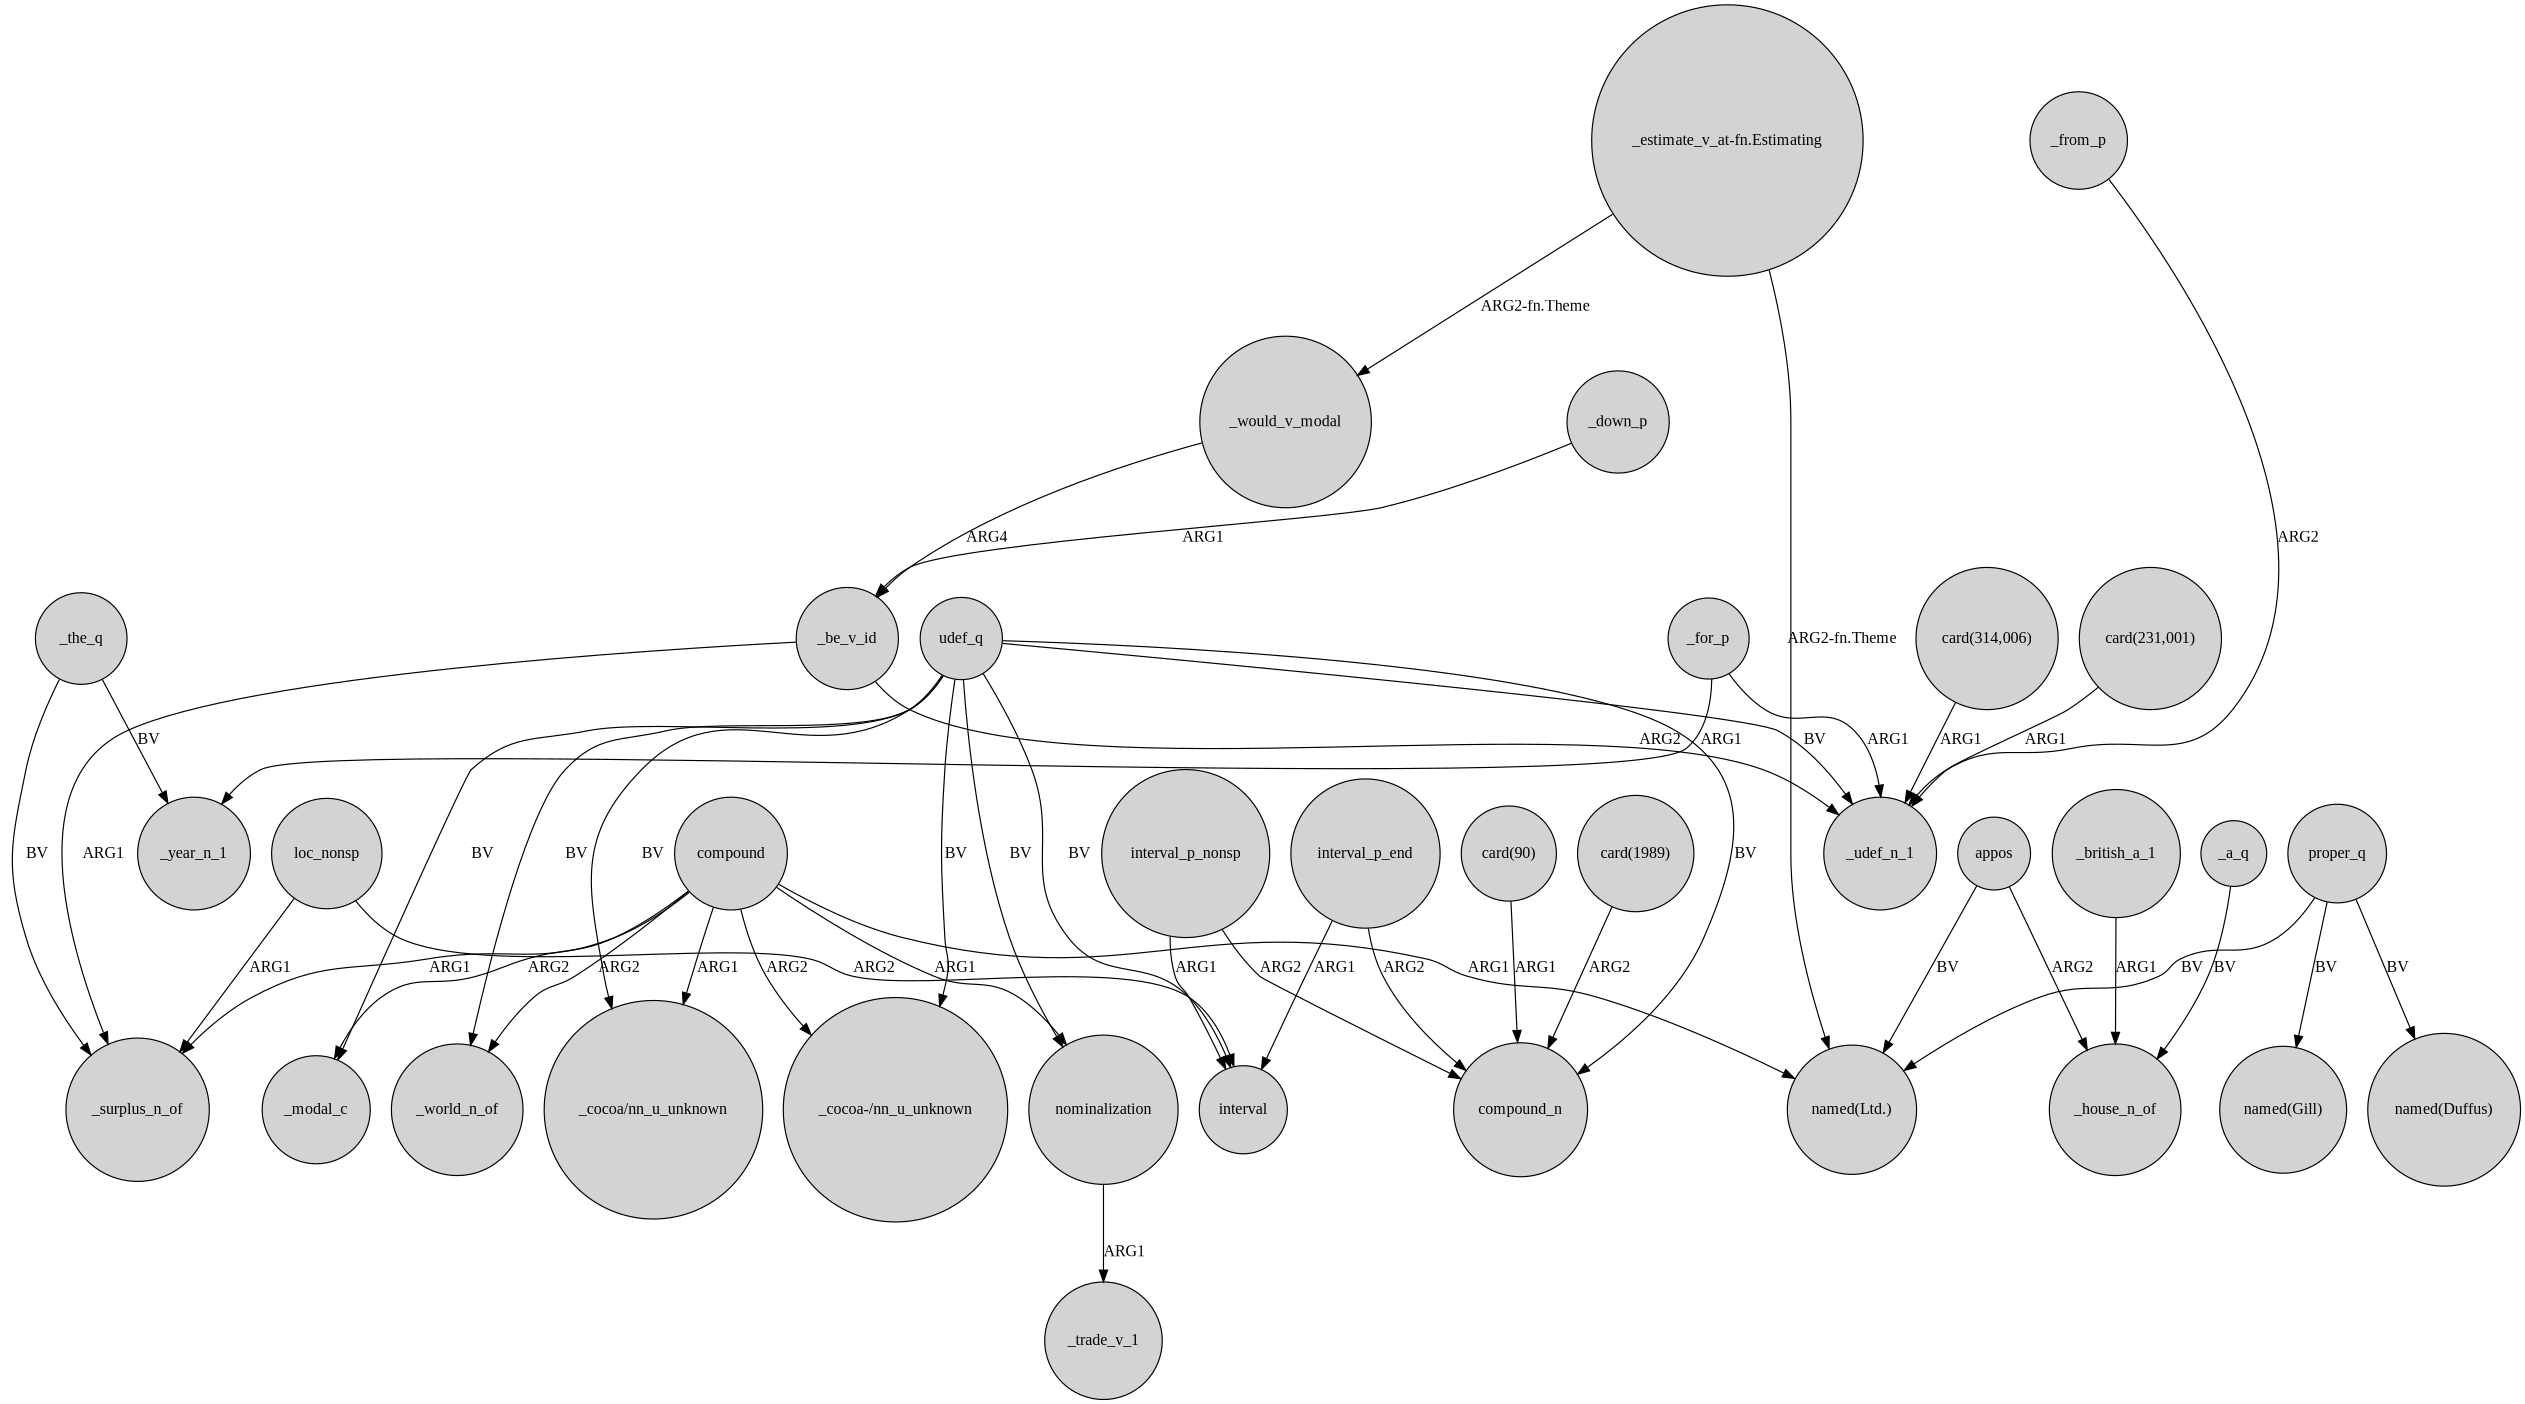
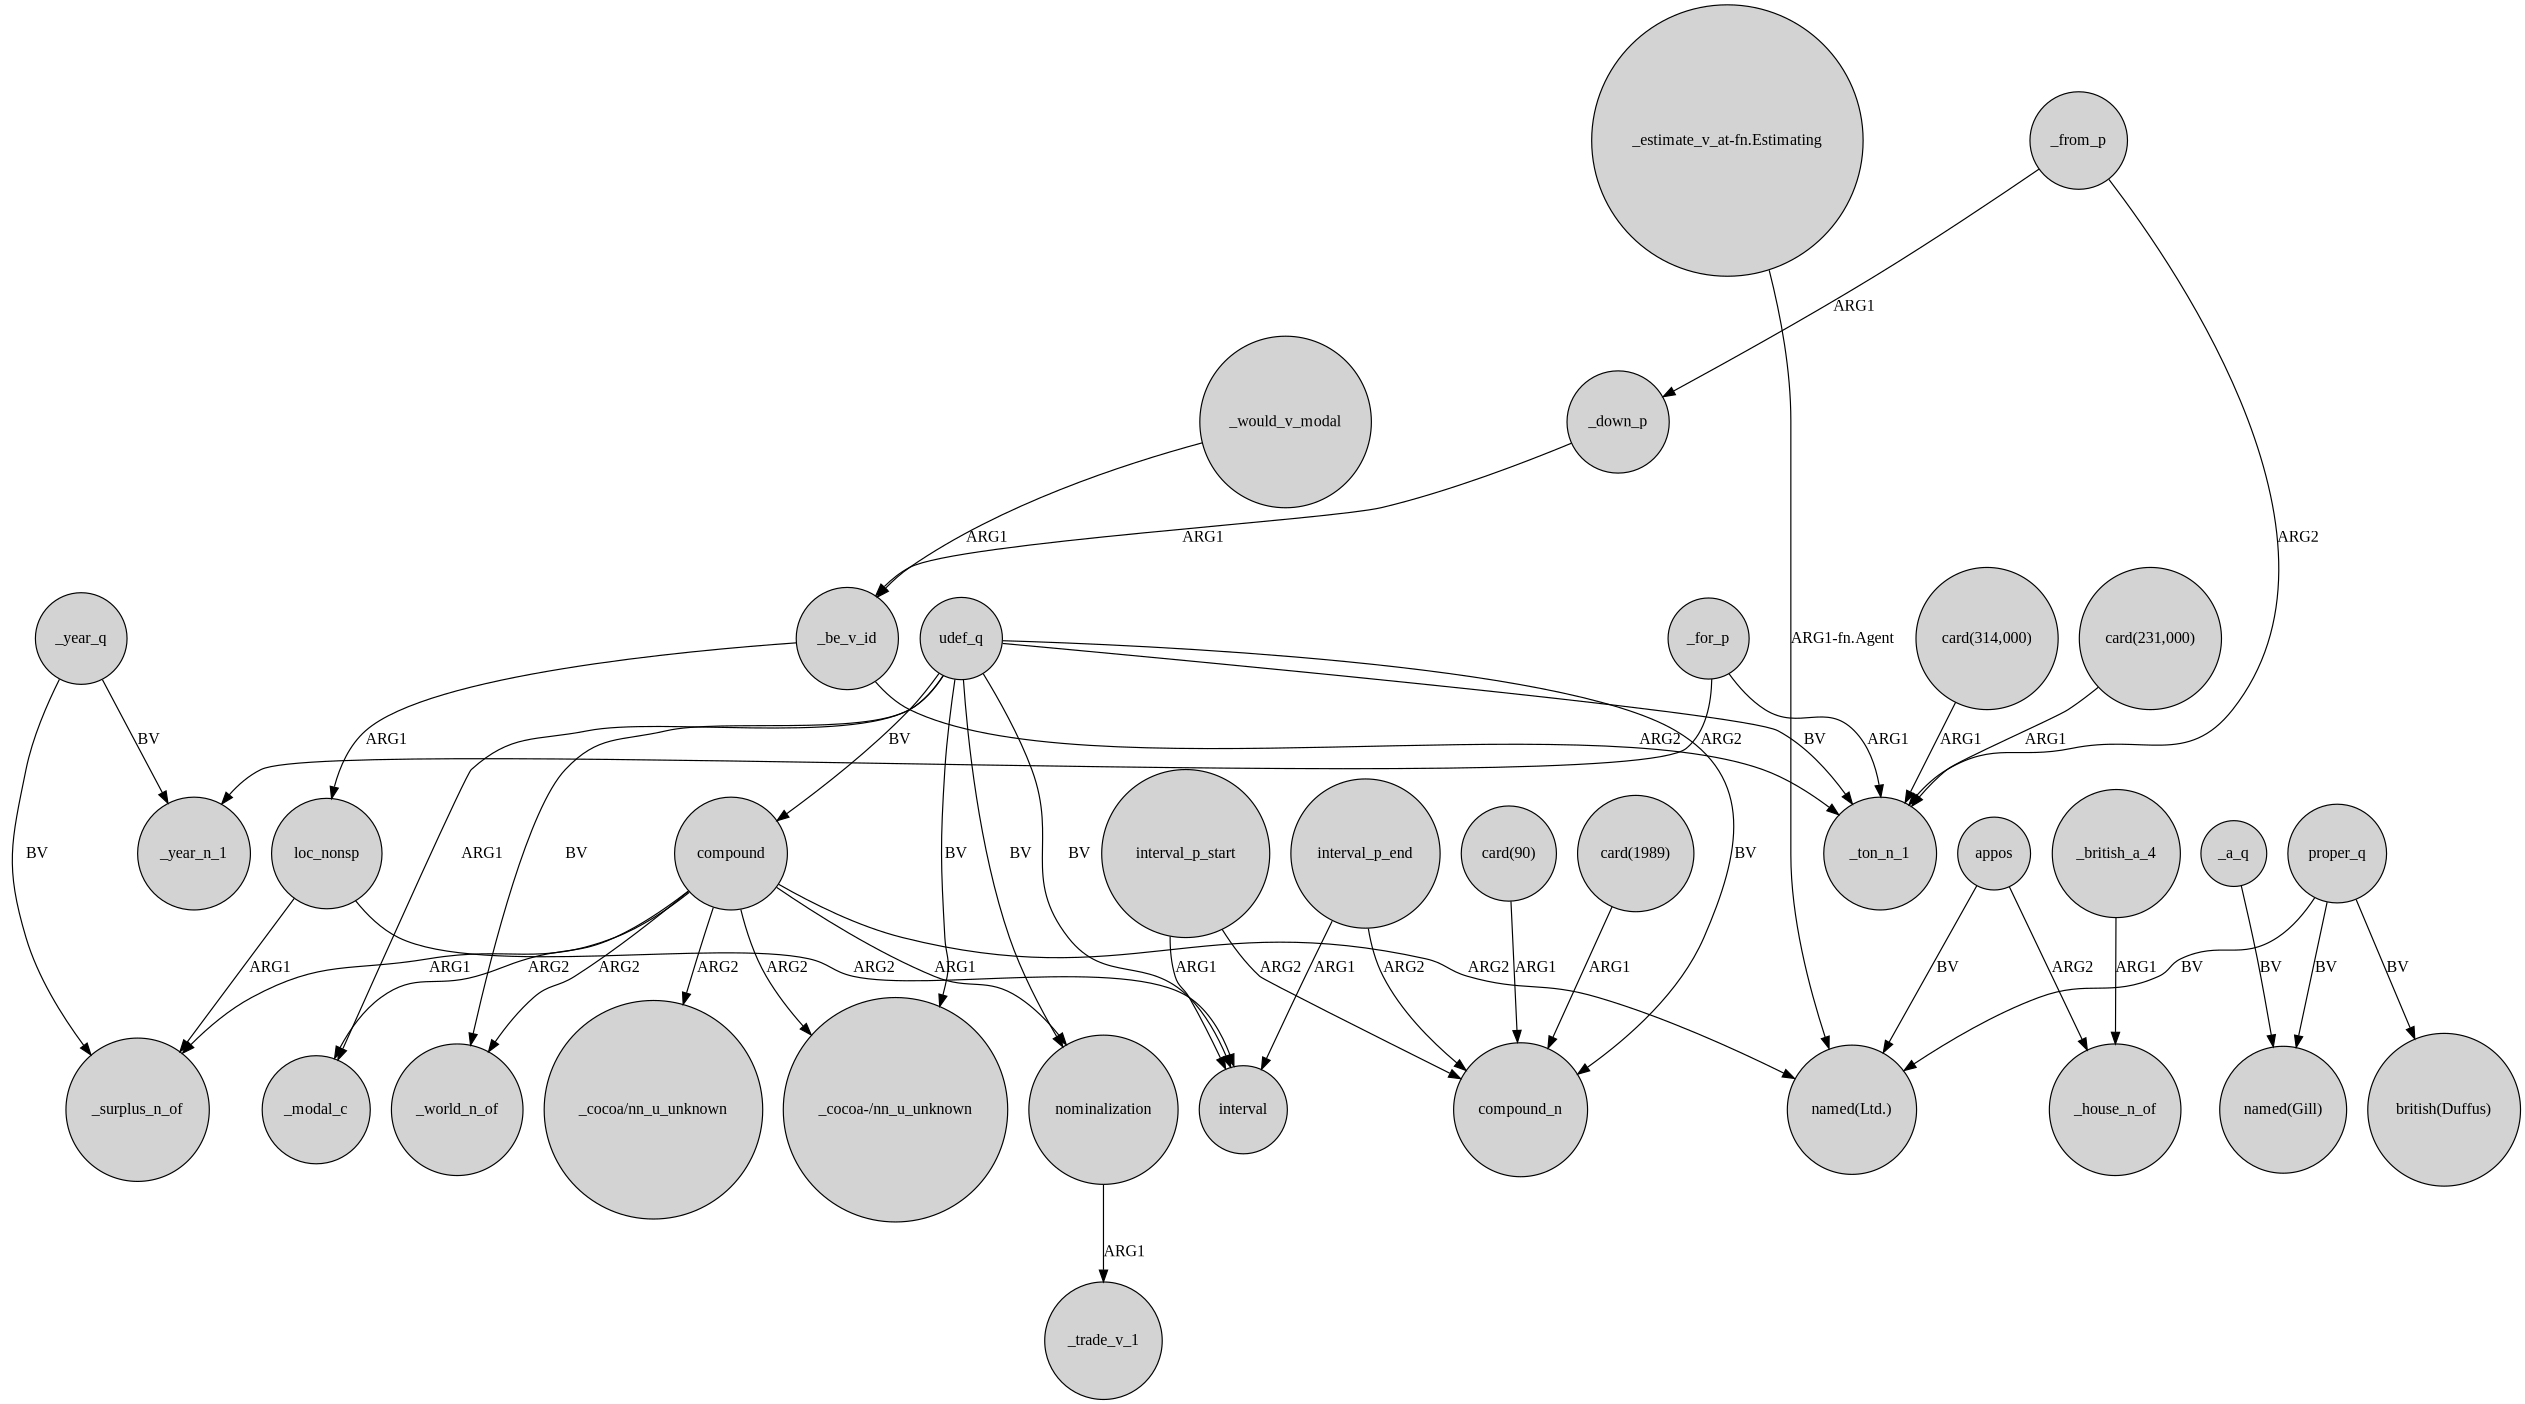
none -> (1859, 285)
(1490, 292) -> none
(987, 537) -> (987, 537)
(81, 639) -> (81, 639)
(1843, 639) -> (1843, 639)
(1987, 639) -> (1987, 639)
(2150, 639) -> (2150, 639)
(294, 690) -> (544, 672)
(1721, 740) -> (1721, 740)
(677, 743) -> (868, 749)
(482, 854) -> (482, 854)
(1186, 854) -> (1186, 854)
(1880, 854) -> (1880, 854)
(2116, 854) -> (2116, 854)
(718, 968) -> (718, 968)
(1489, 968) -> (1489, 968)
(1610, 968) -> (1610, 968)
(2209, 973) -> (2258, 960)
(2444, 1110) -> (2444, 1110)
